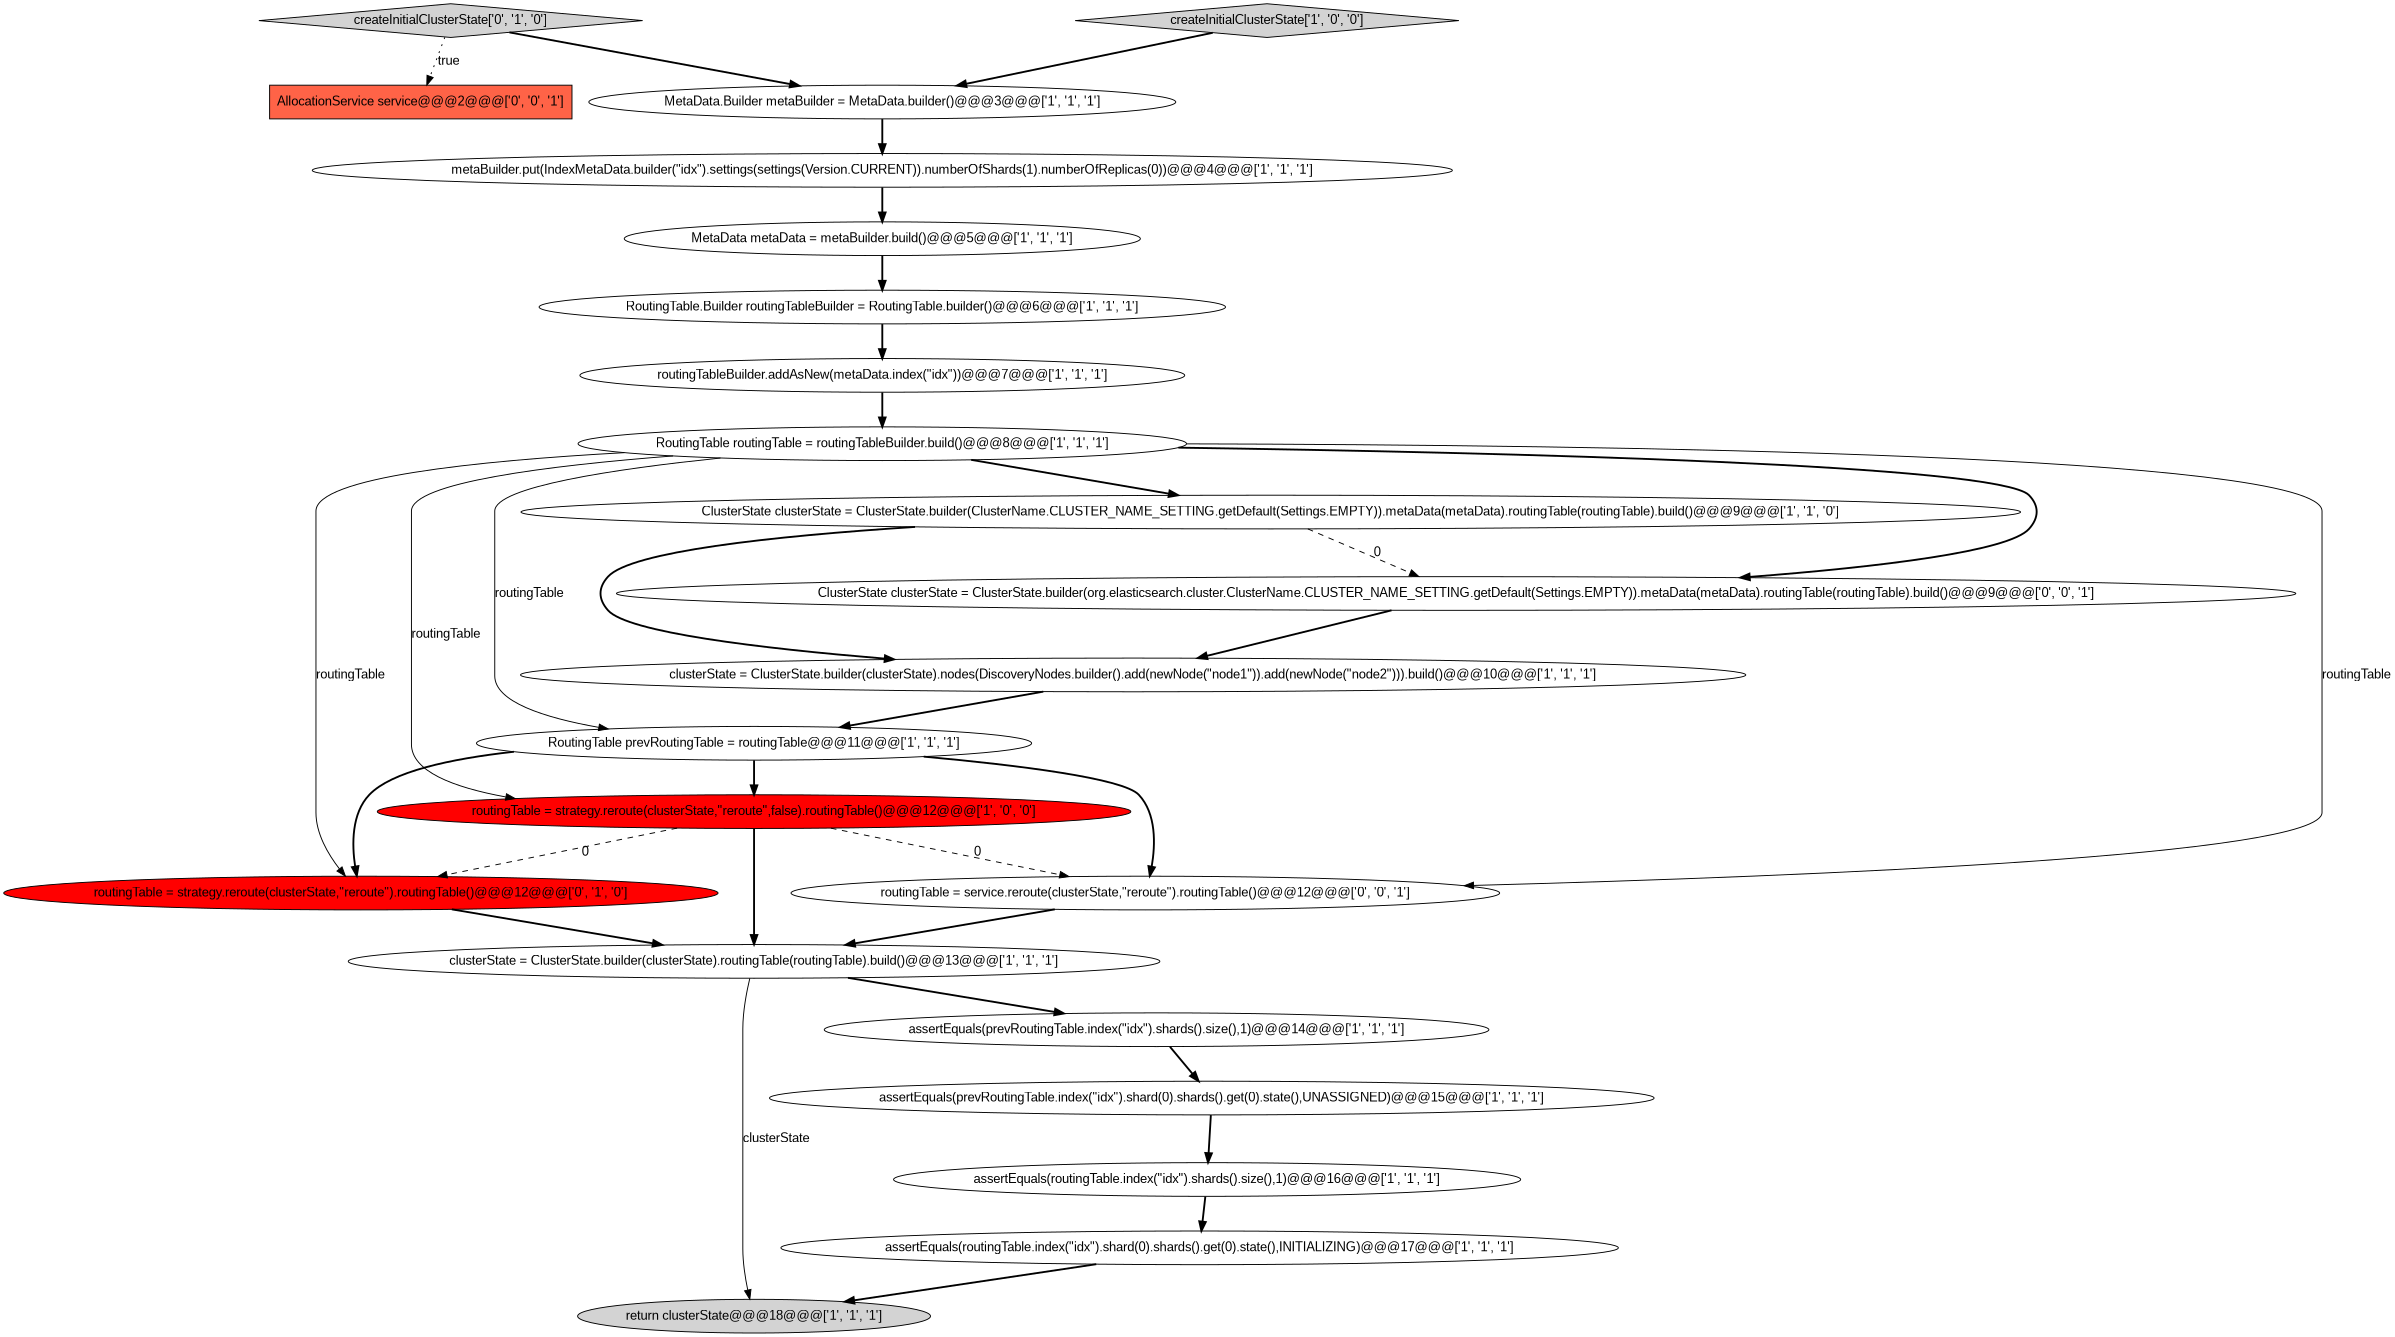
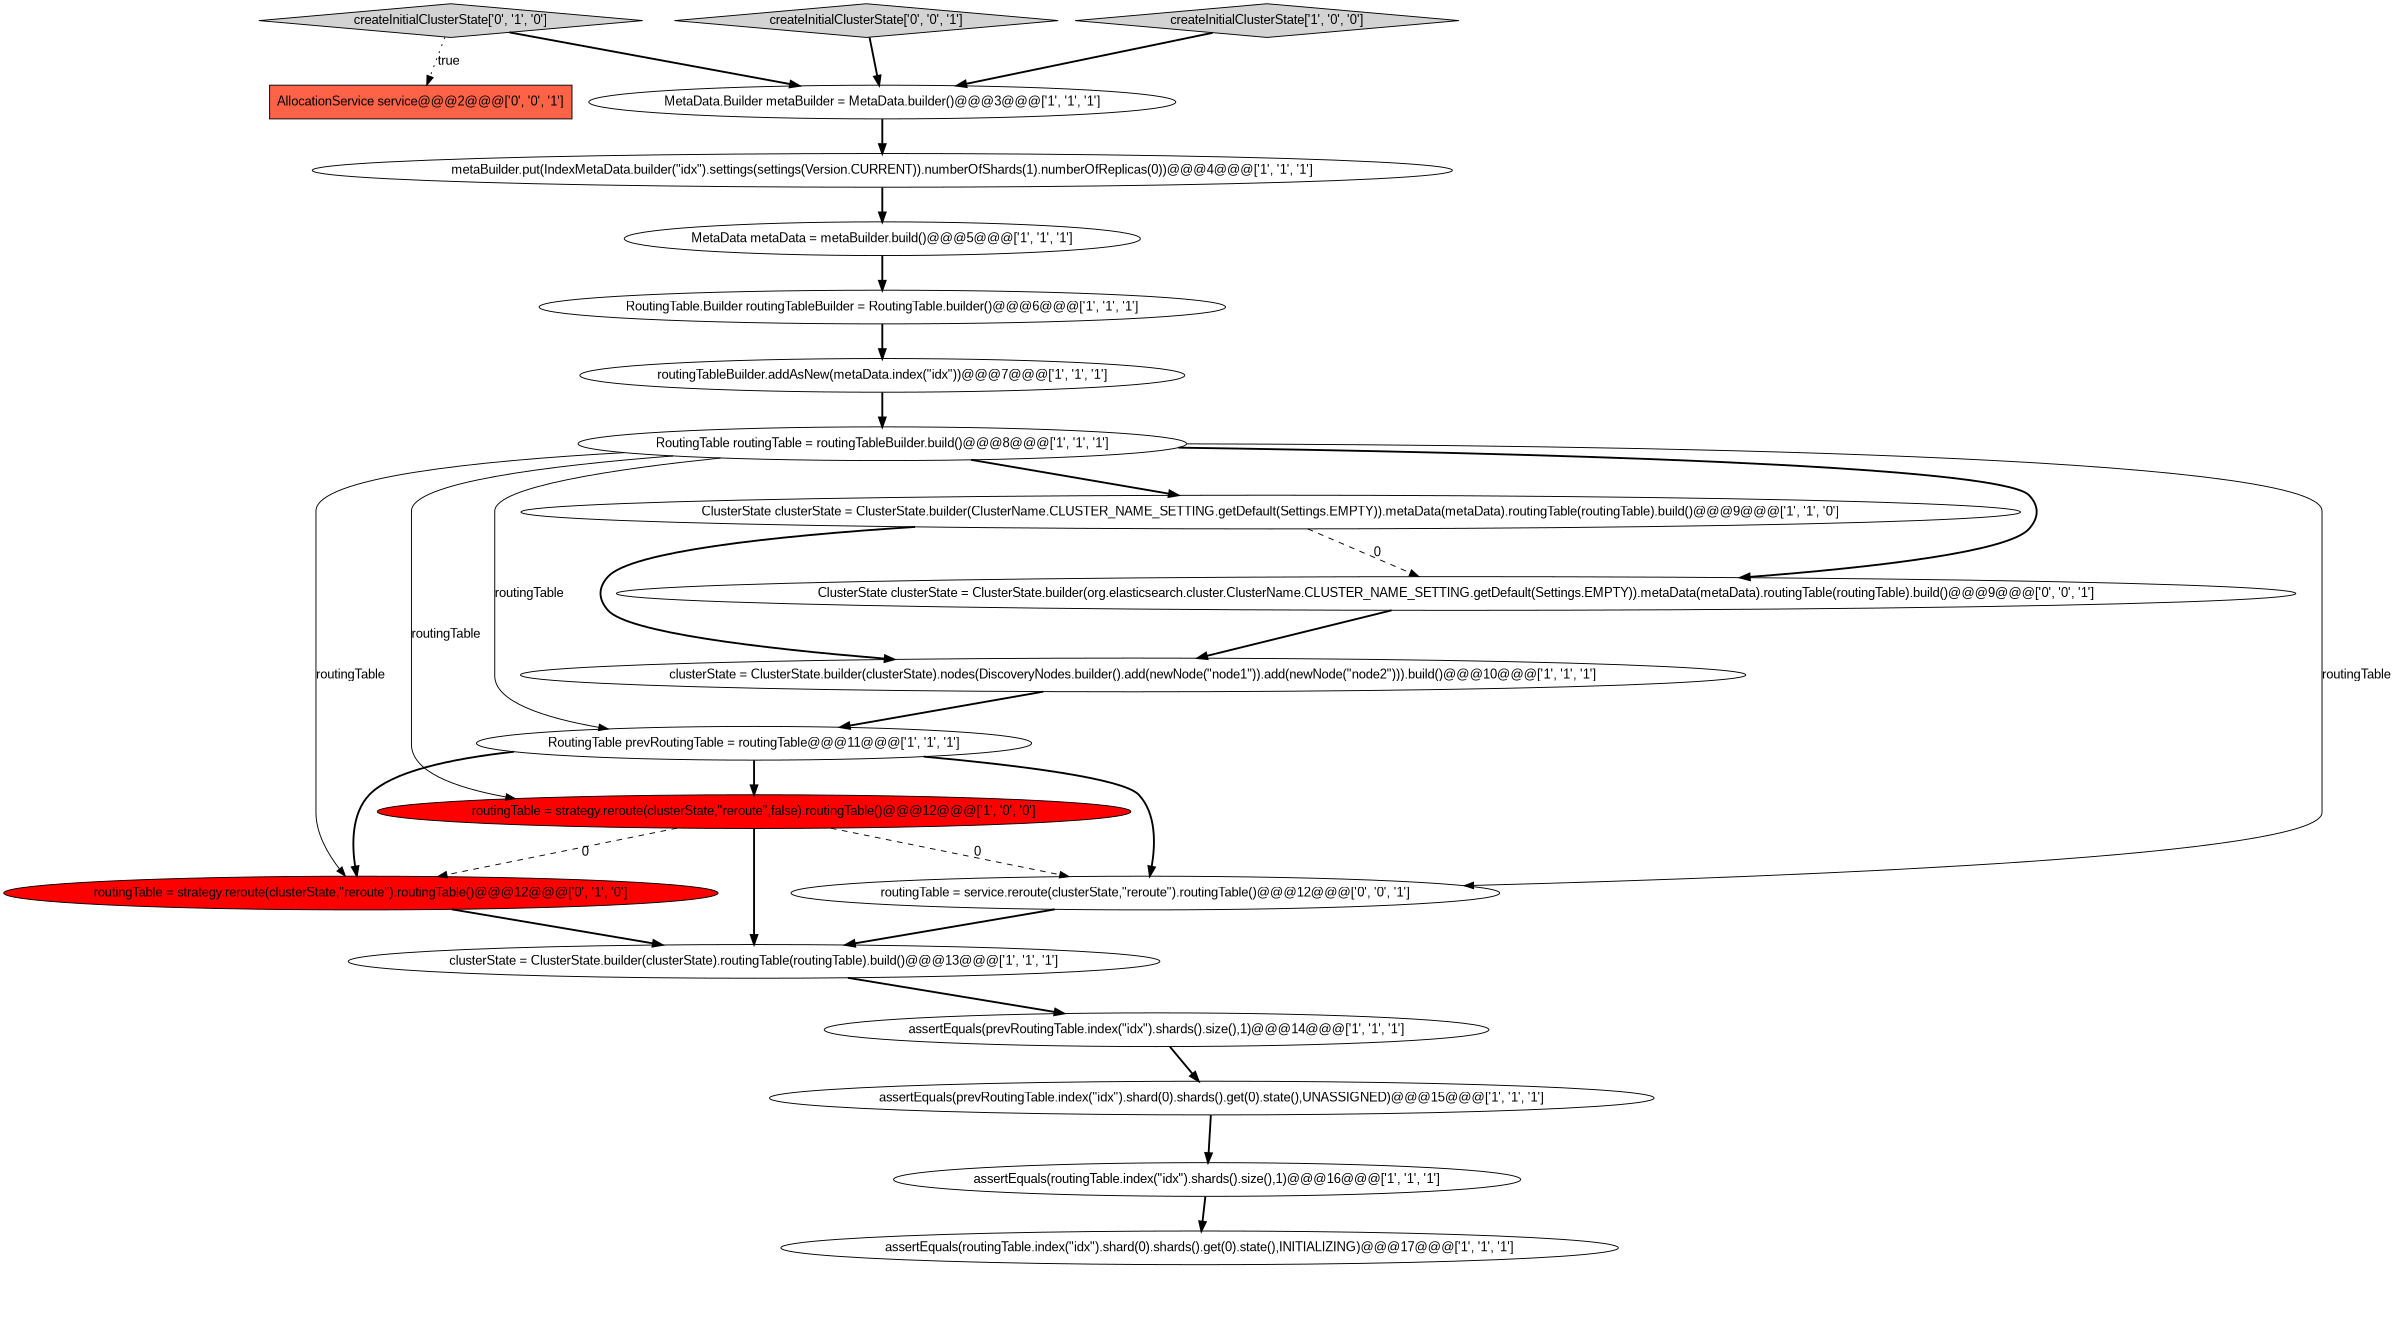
none -> (866, 21)
(754, 1316) -> none
